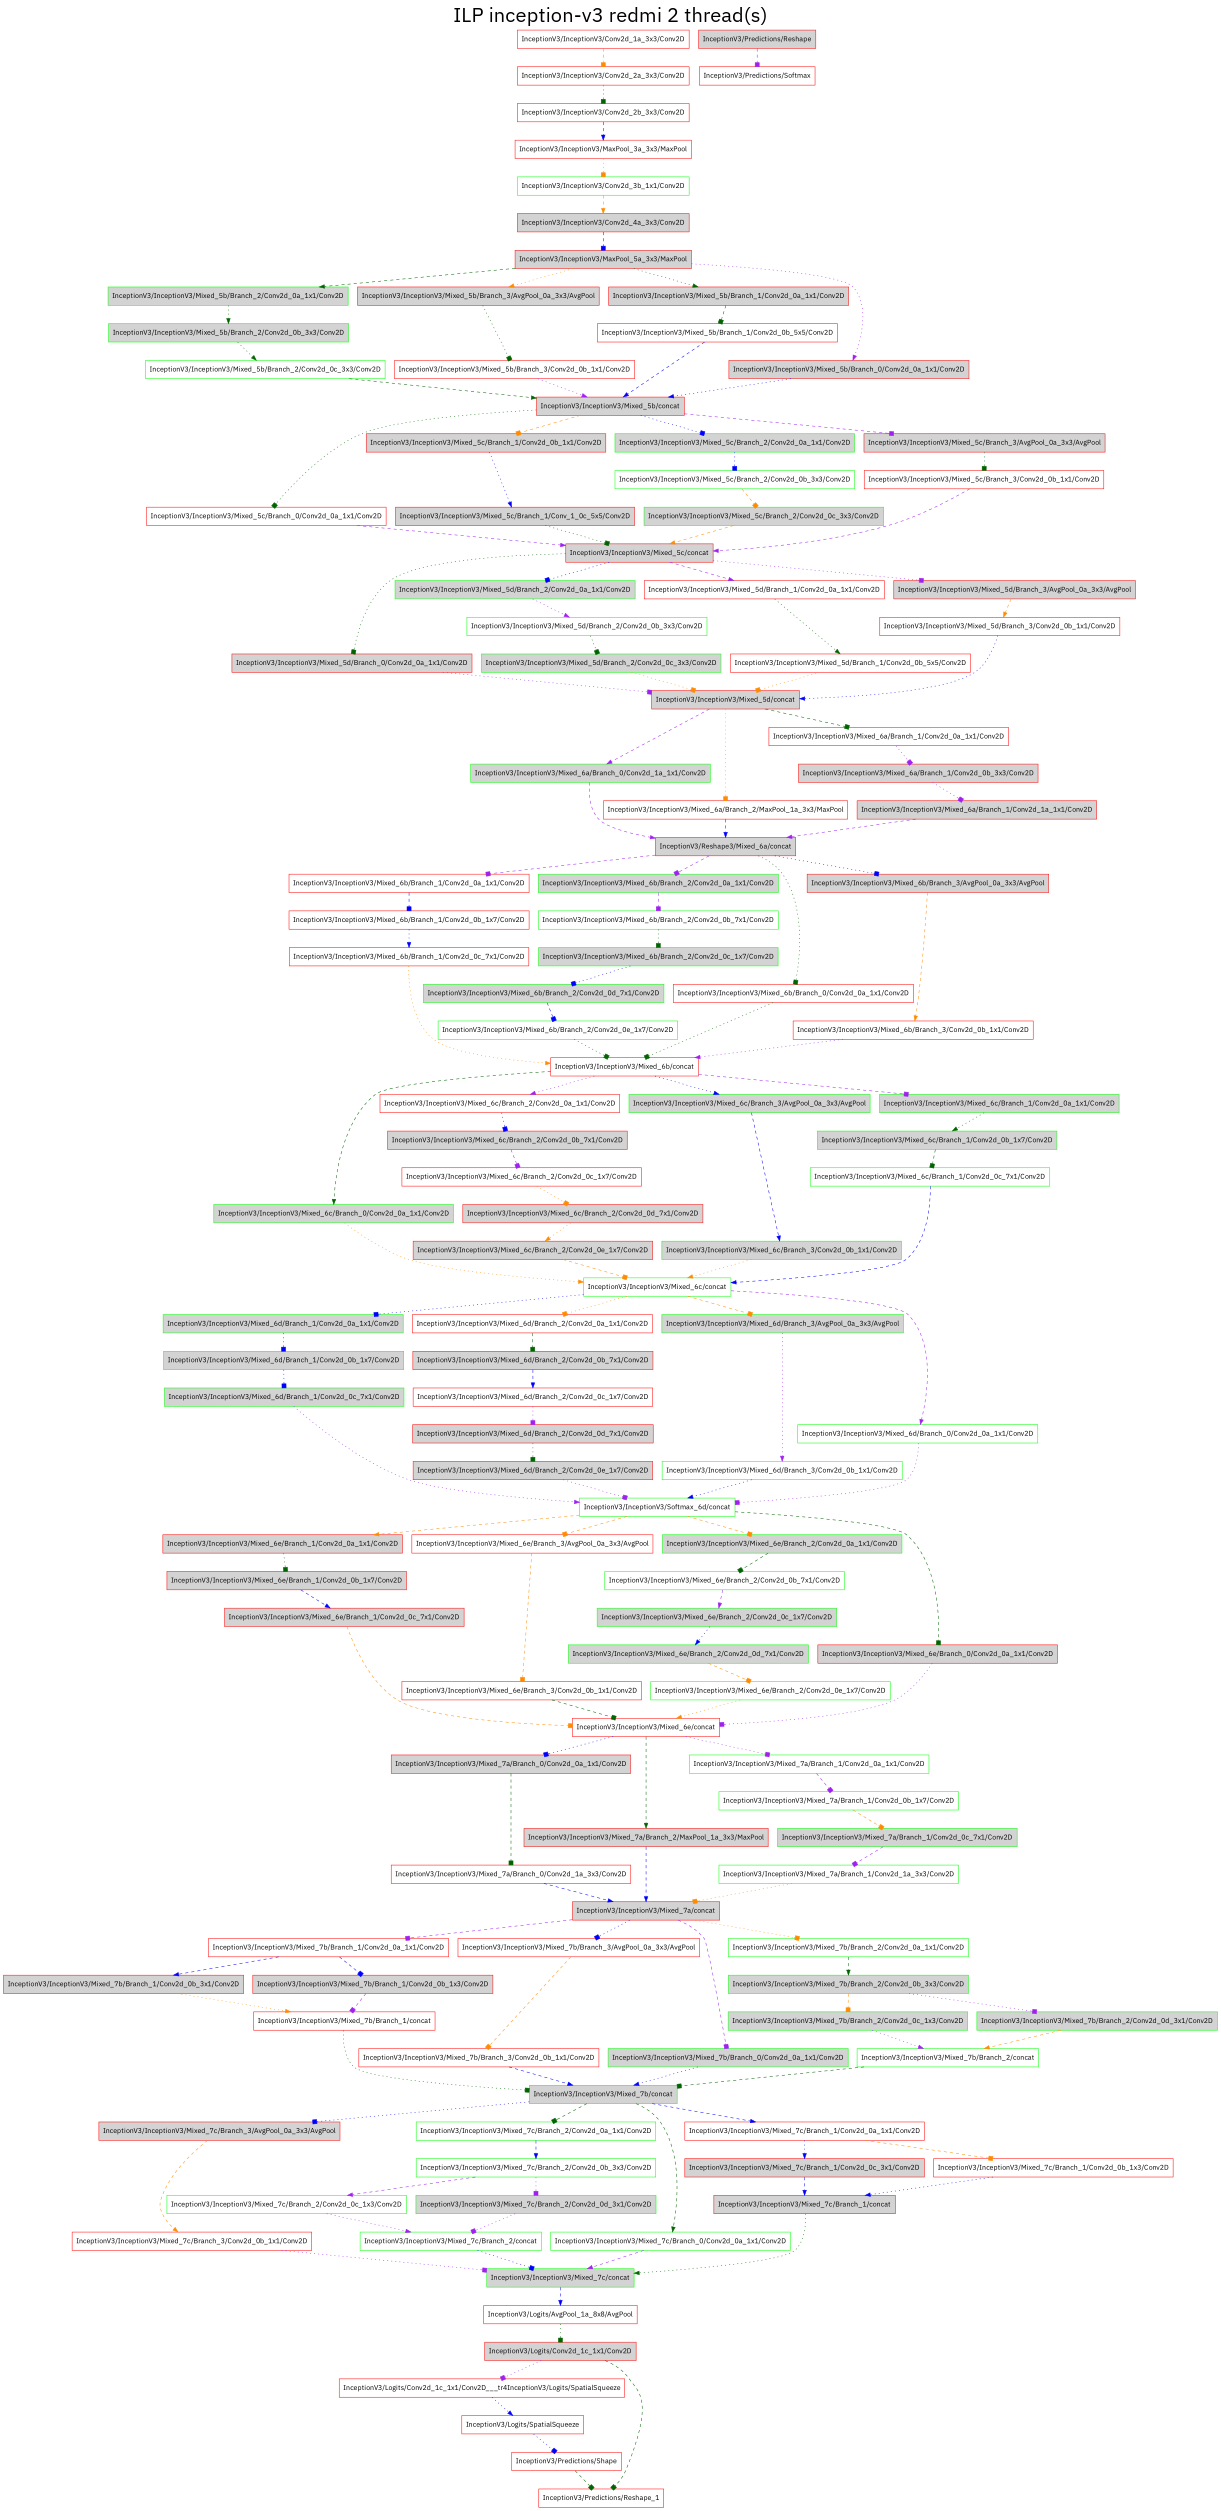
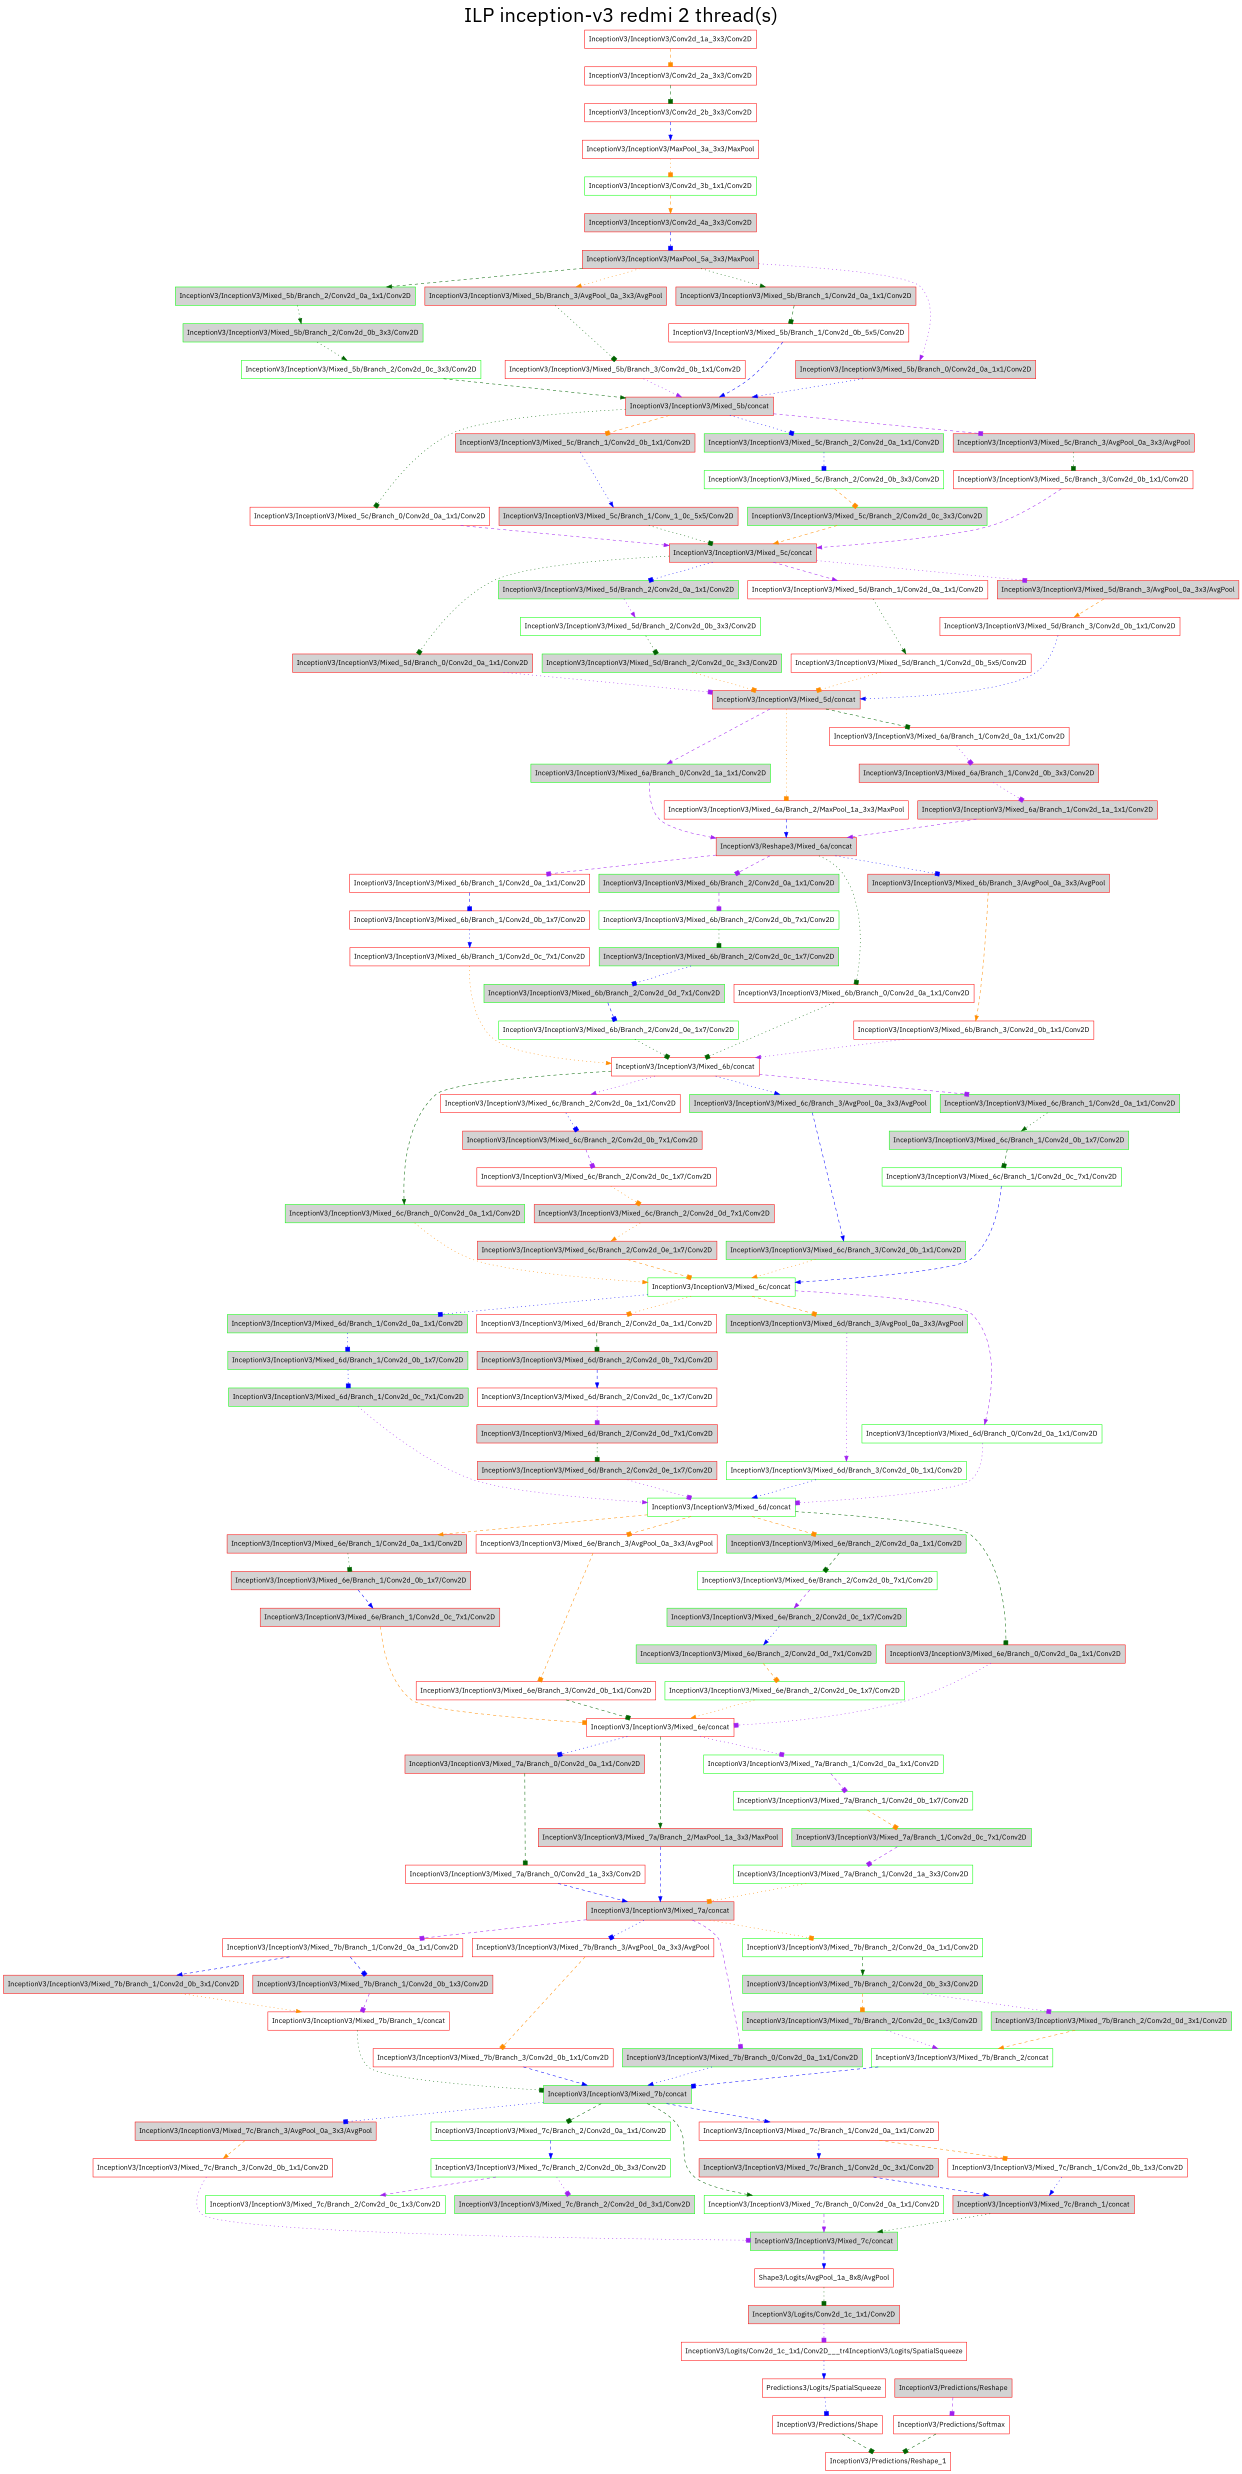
(603, 92) -> (671, 92)
(657, 1507) -> (722, 1507)
(773, 2076) -> (787, 2076)
(451, 2241) -> none
(560, 2315) -> (824, 2278)
(642, 2418) -> (922, 2442)
(523, 2425) -> (824, 2388)
